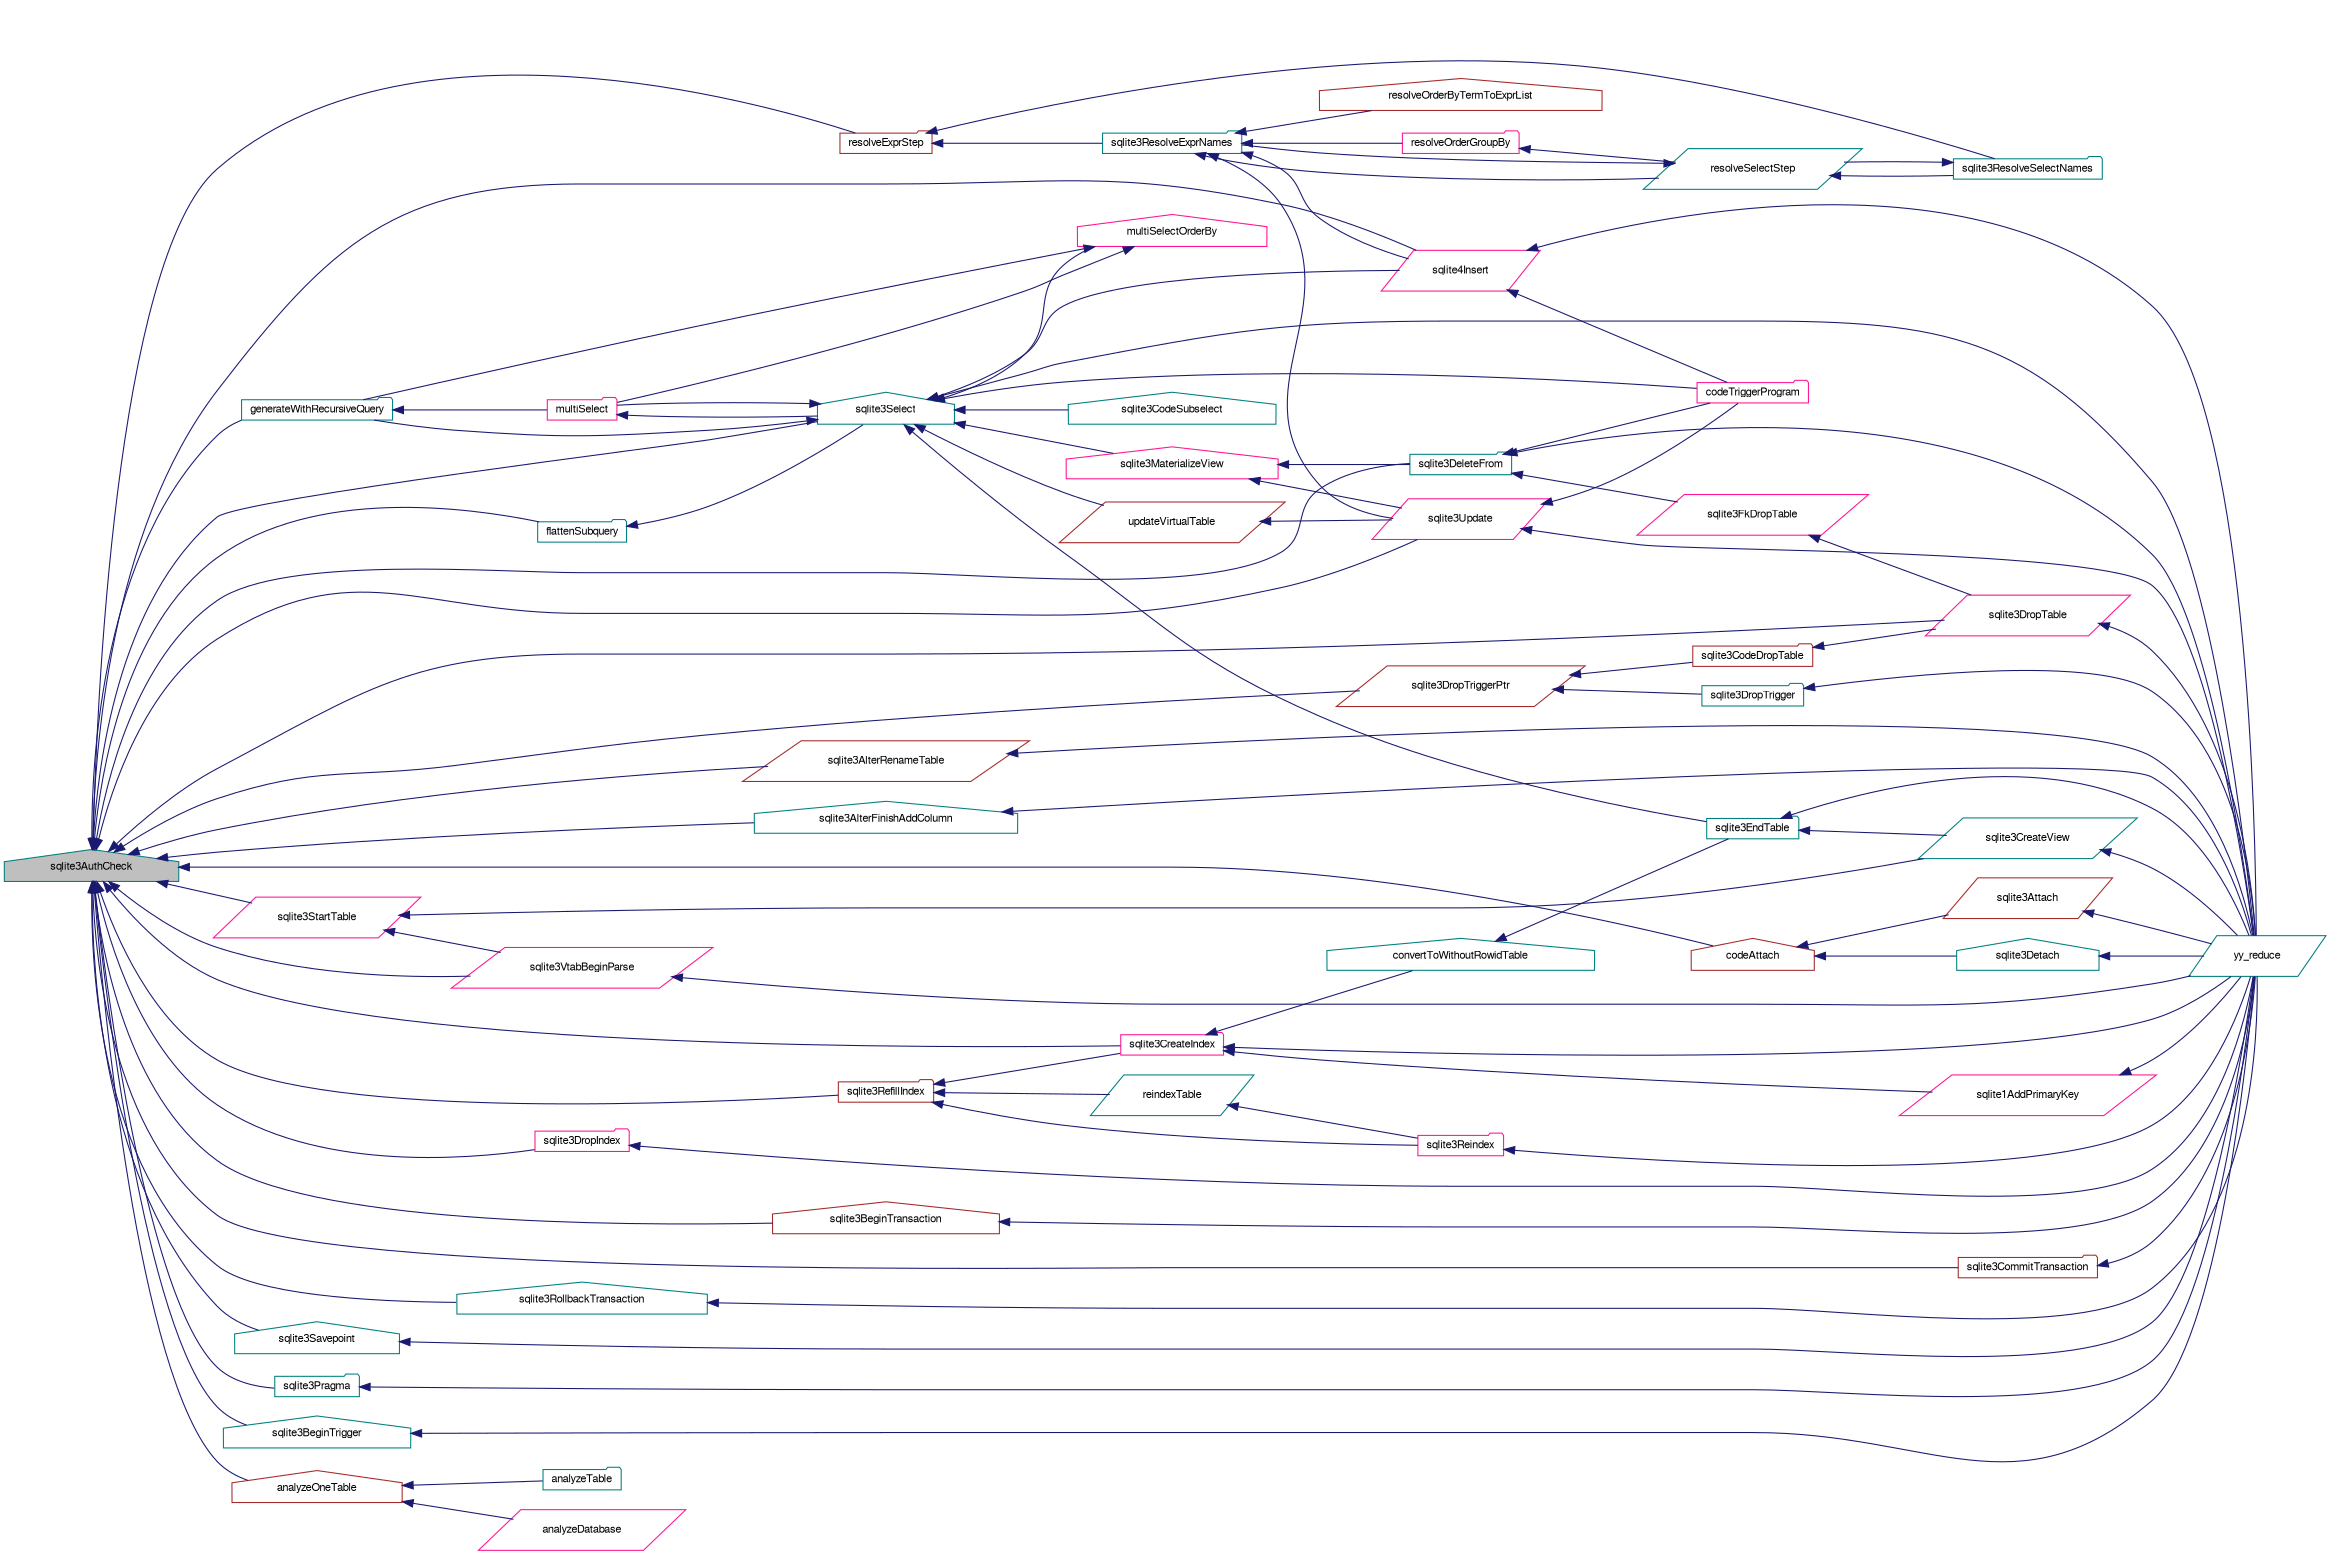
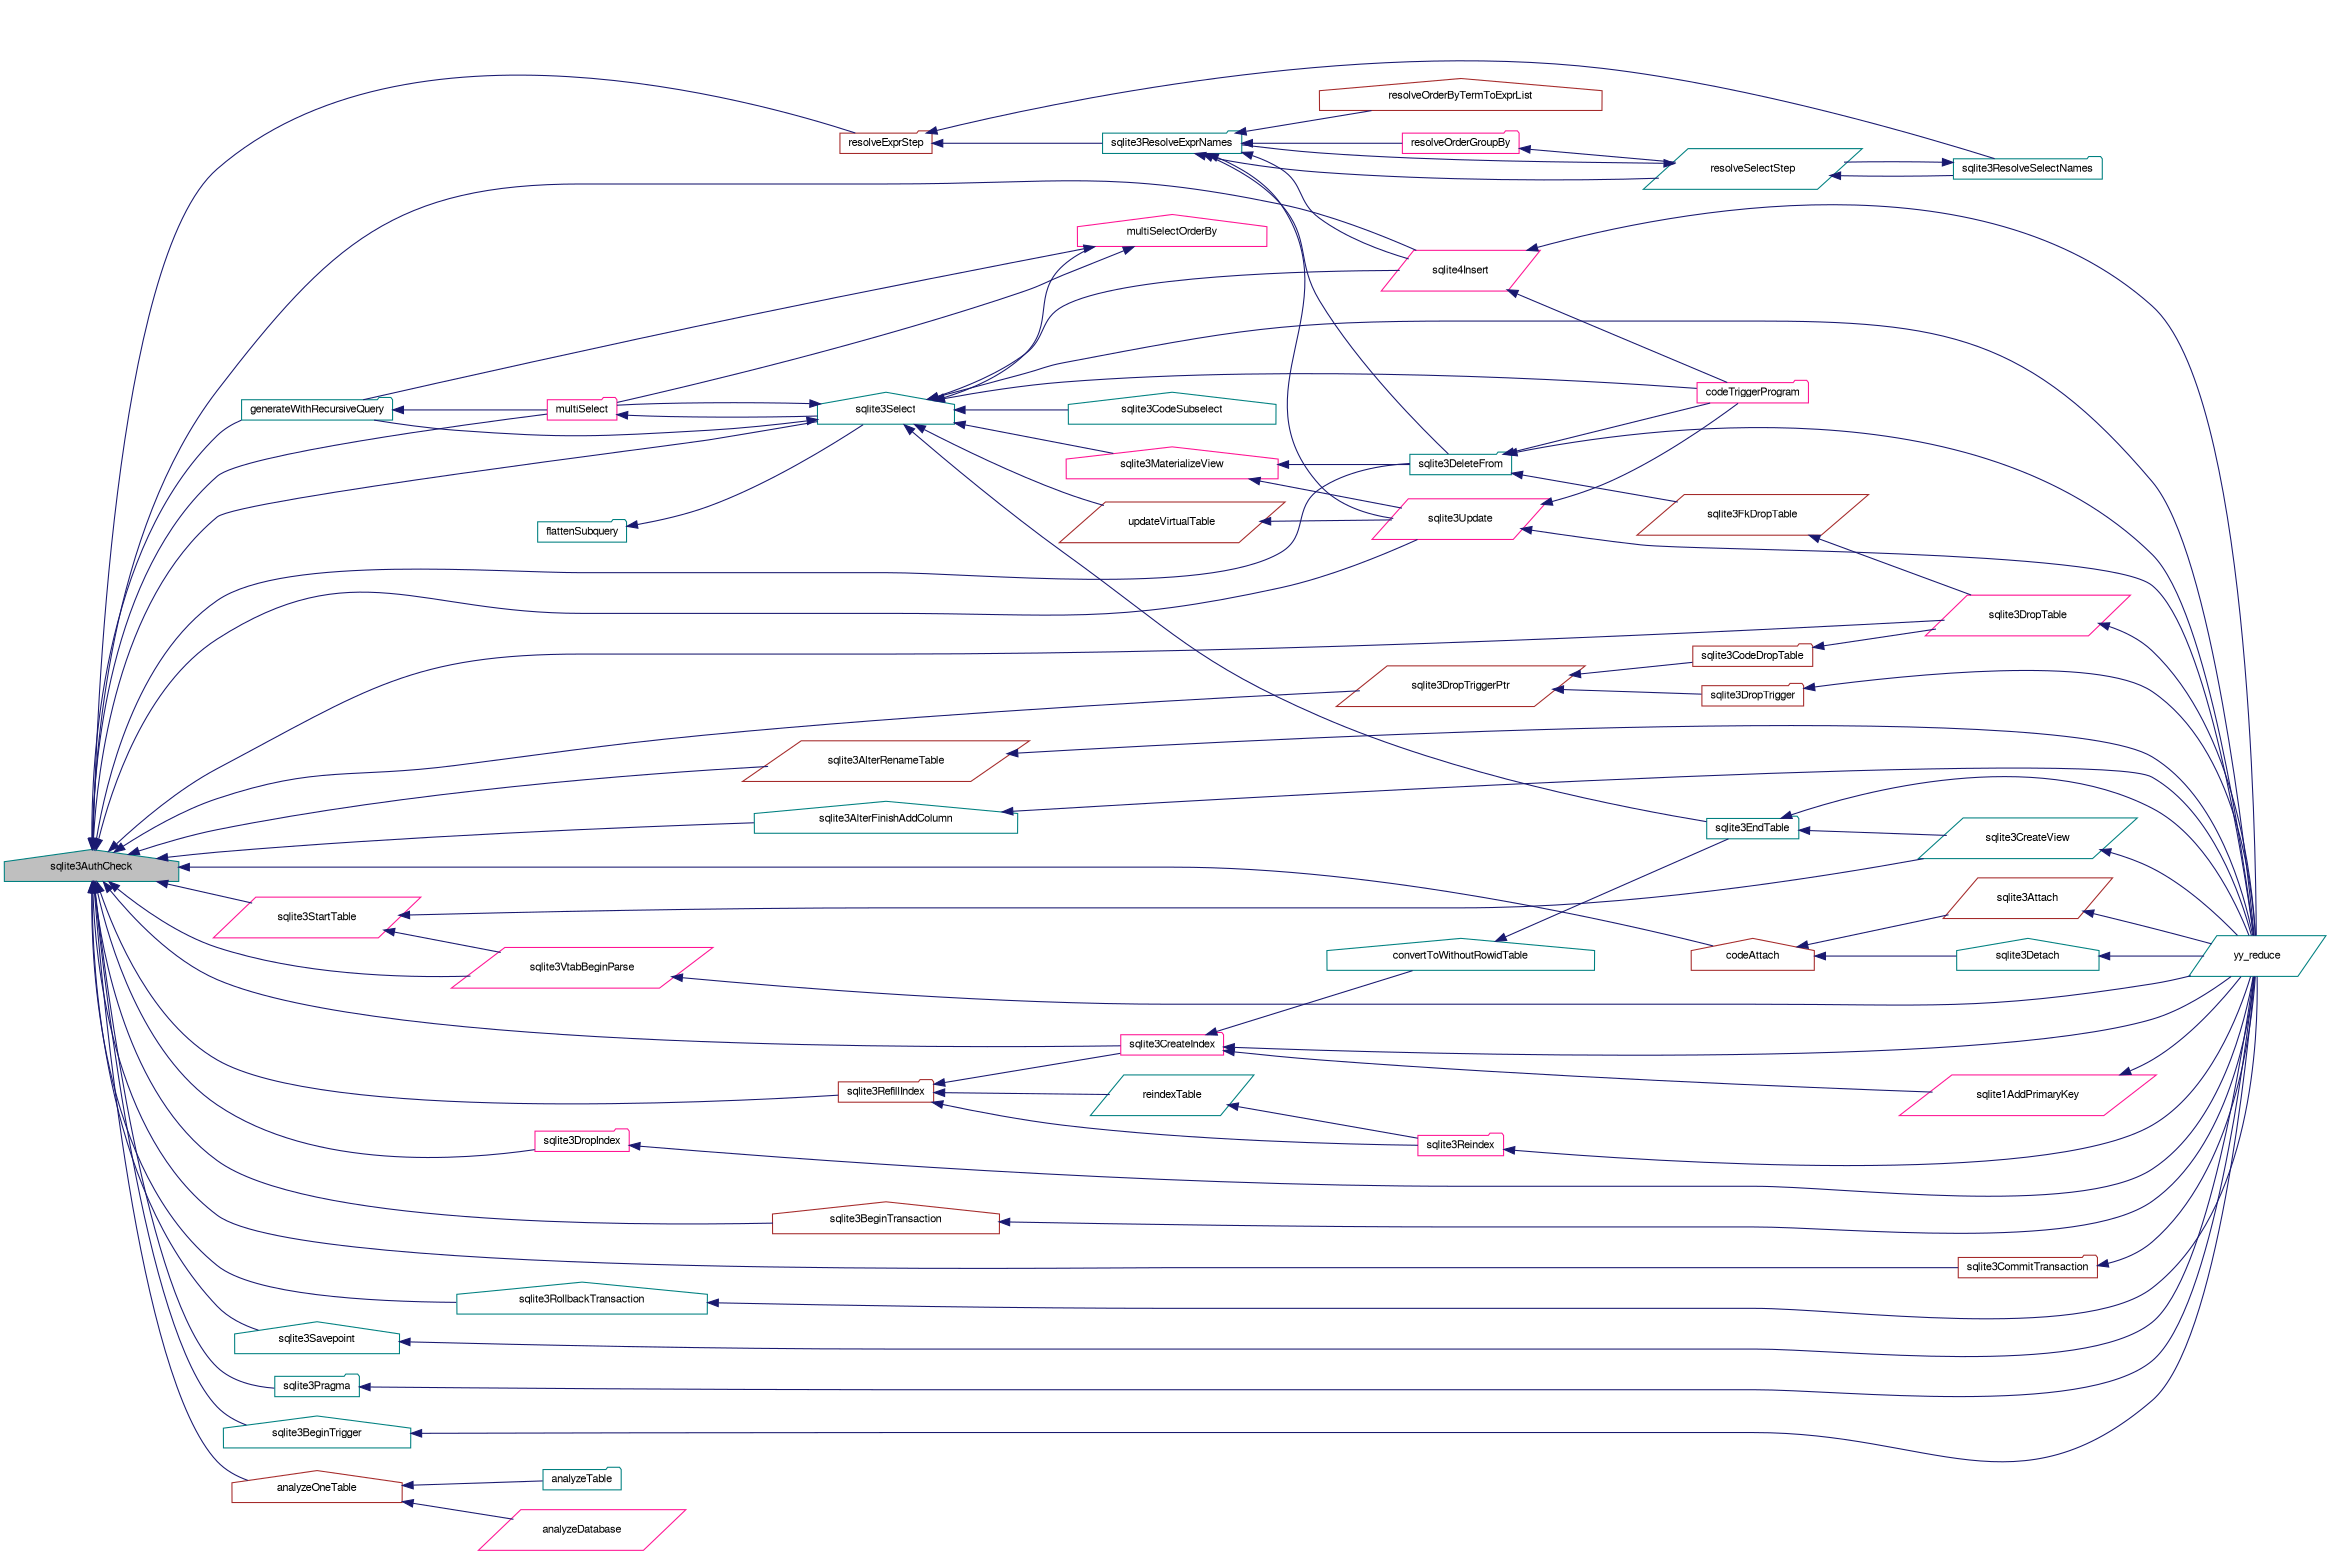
none -> (1323, 306)
(1753, 515) -> (1753, 515)
(225, 553) -> (198, 497)
(1753, 696) -> (1753, 696)
